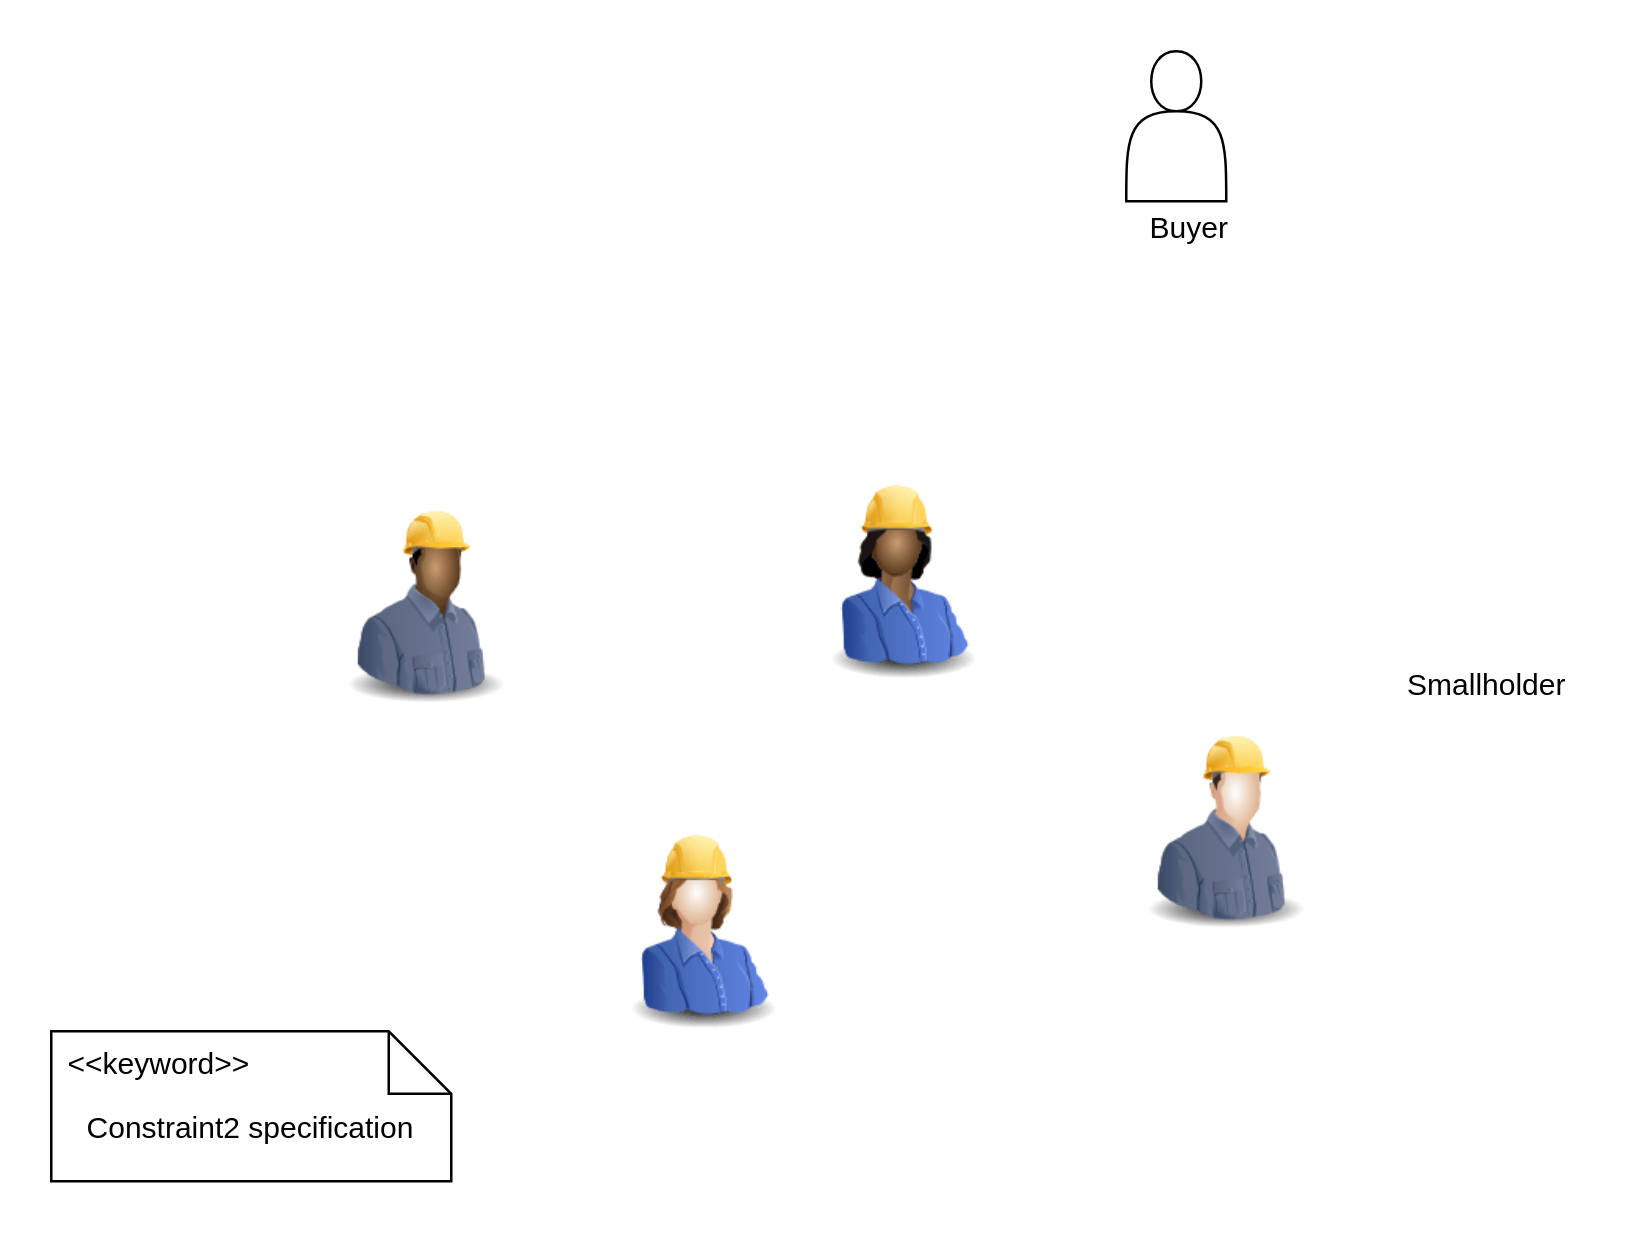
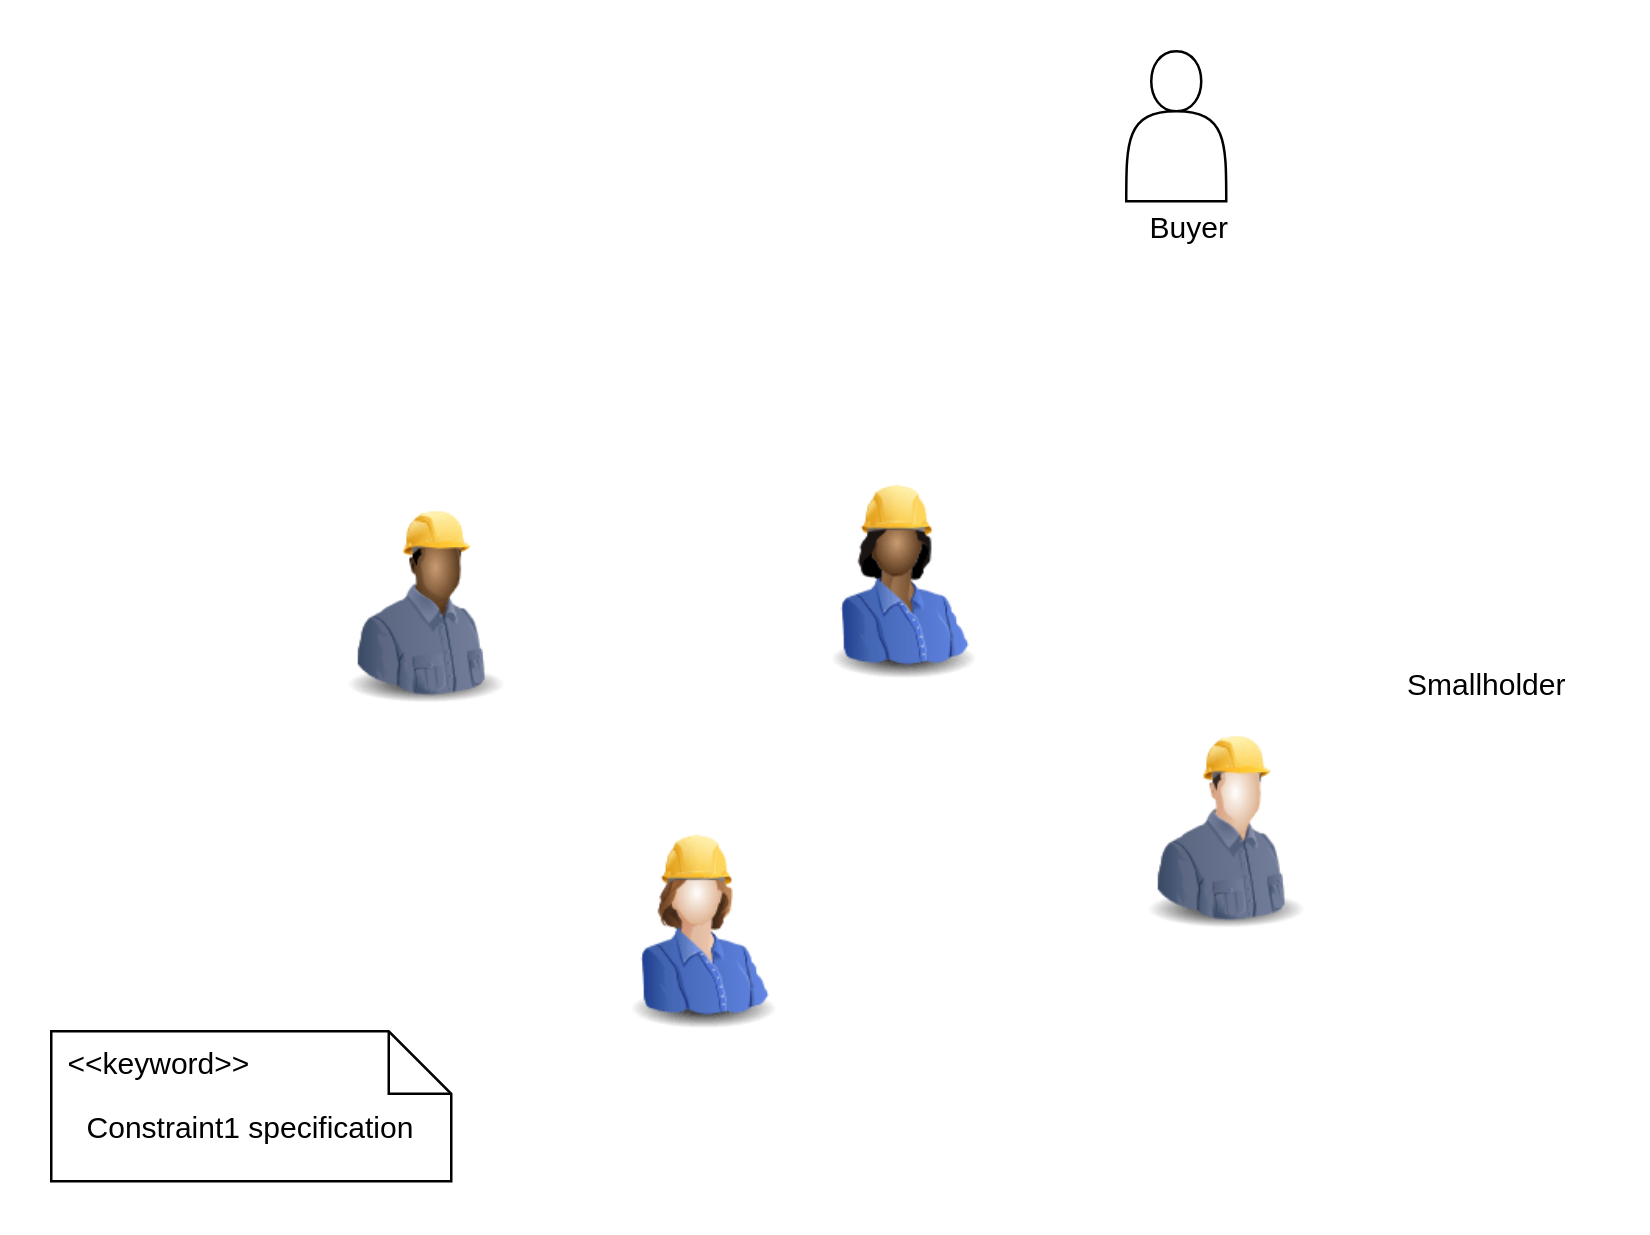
(251, 1129) -> (251, 1129)
